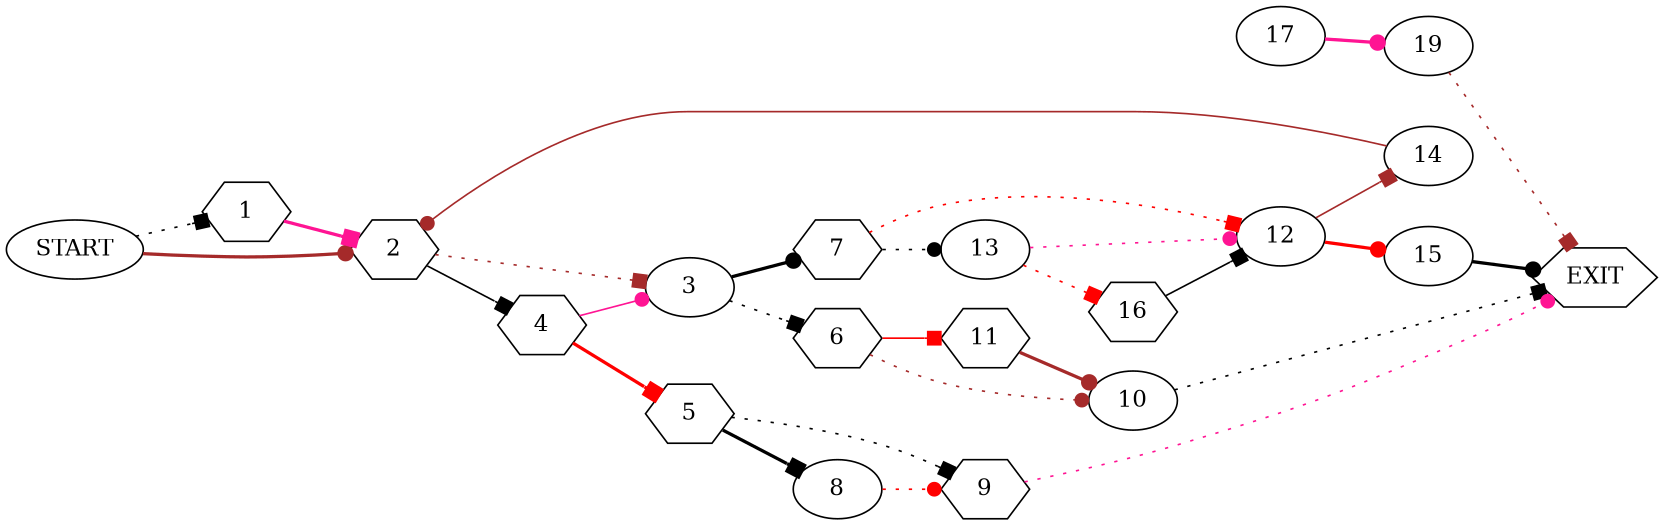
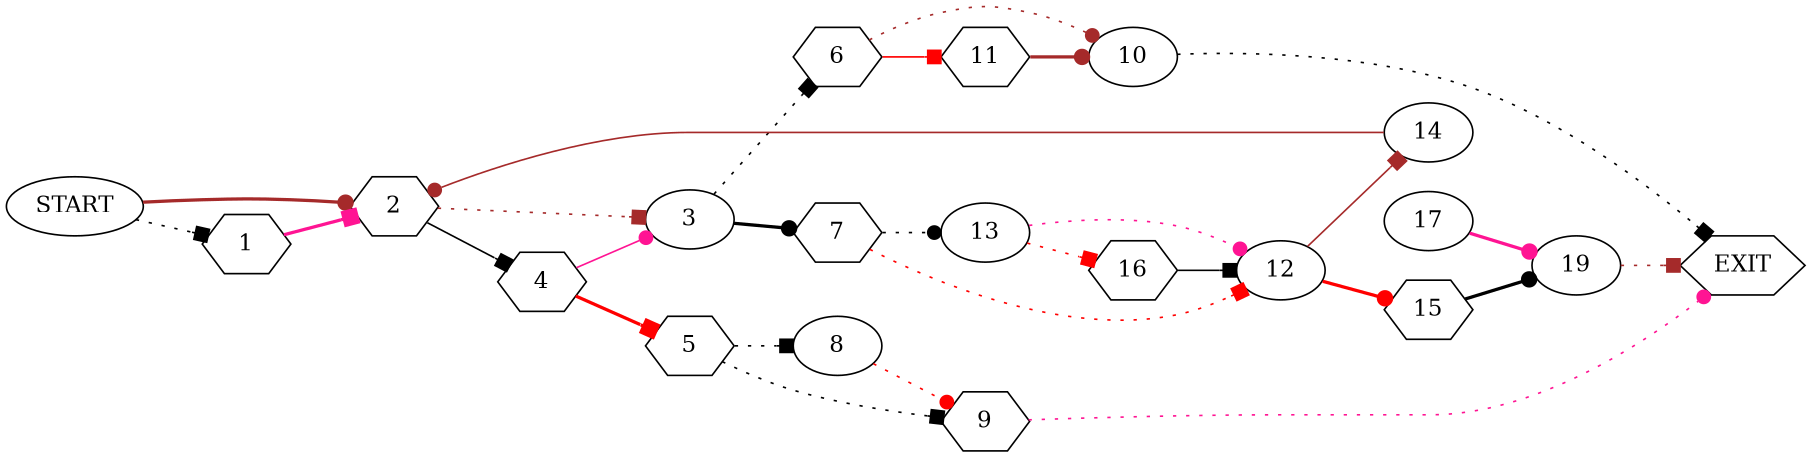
(1429, 256) -> (1429, 310)
(1499, 265) -> (1494, 290)
(755, 447) -> (756, 346)
